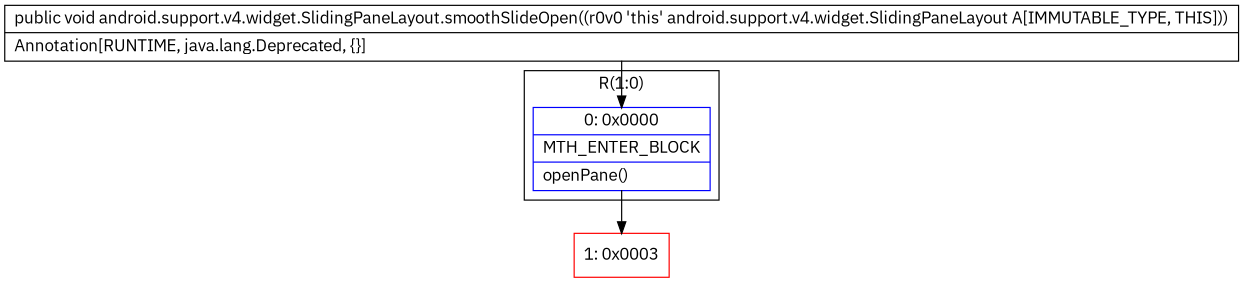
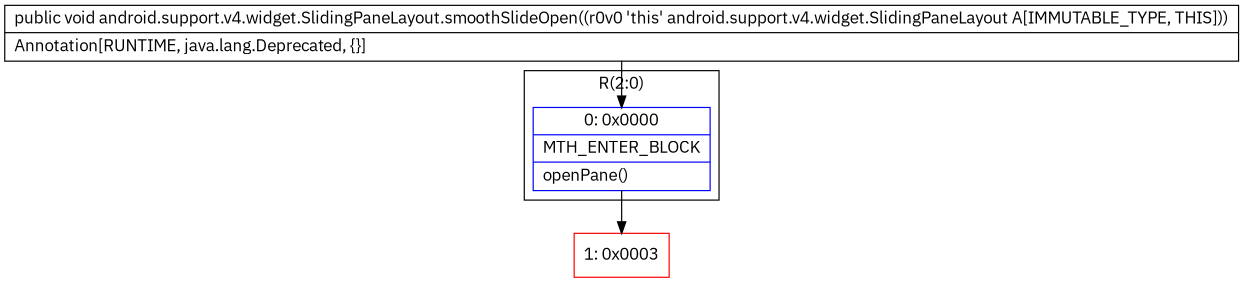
(622, 84) -> (622, 84)
